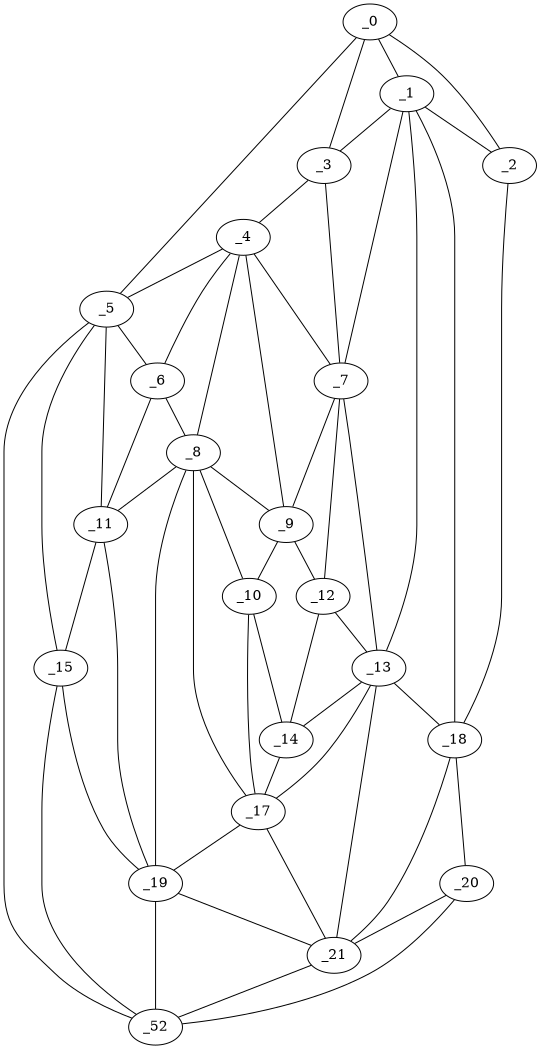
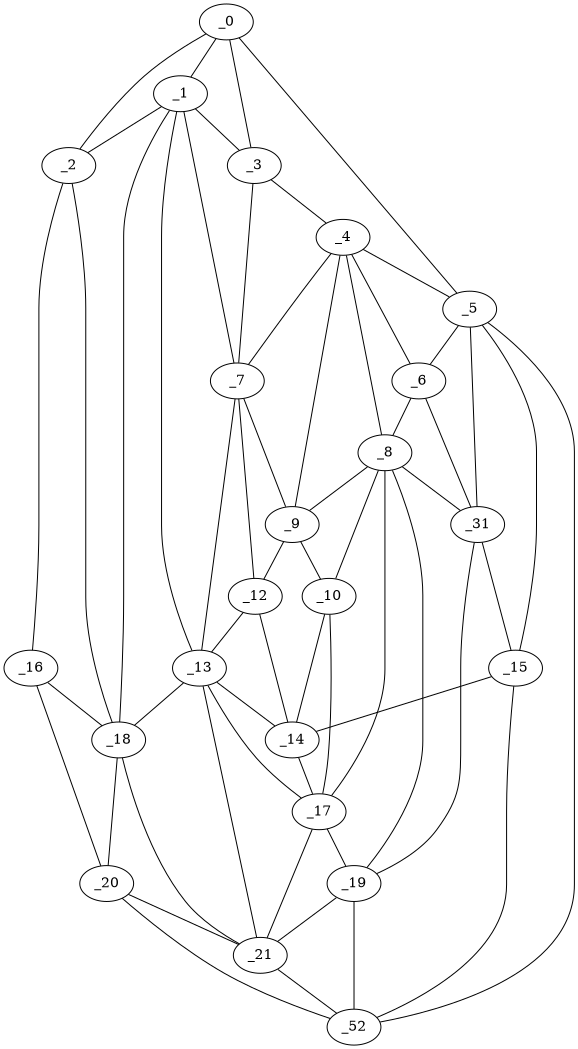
(101, 525) -> (478, 525)
none -> (31, 668)
(84, 785) -> (404, 704)
